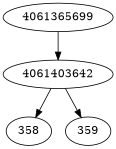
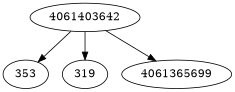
(58, 42) -> (127, 44)
(29, 131) -> (26, 74)
(88, 131) -> (85, 74)
